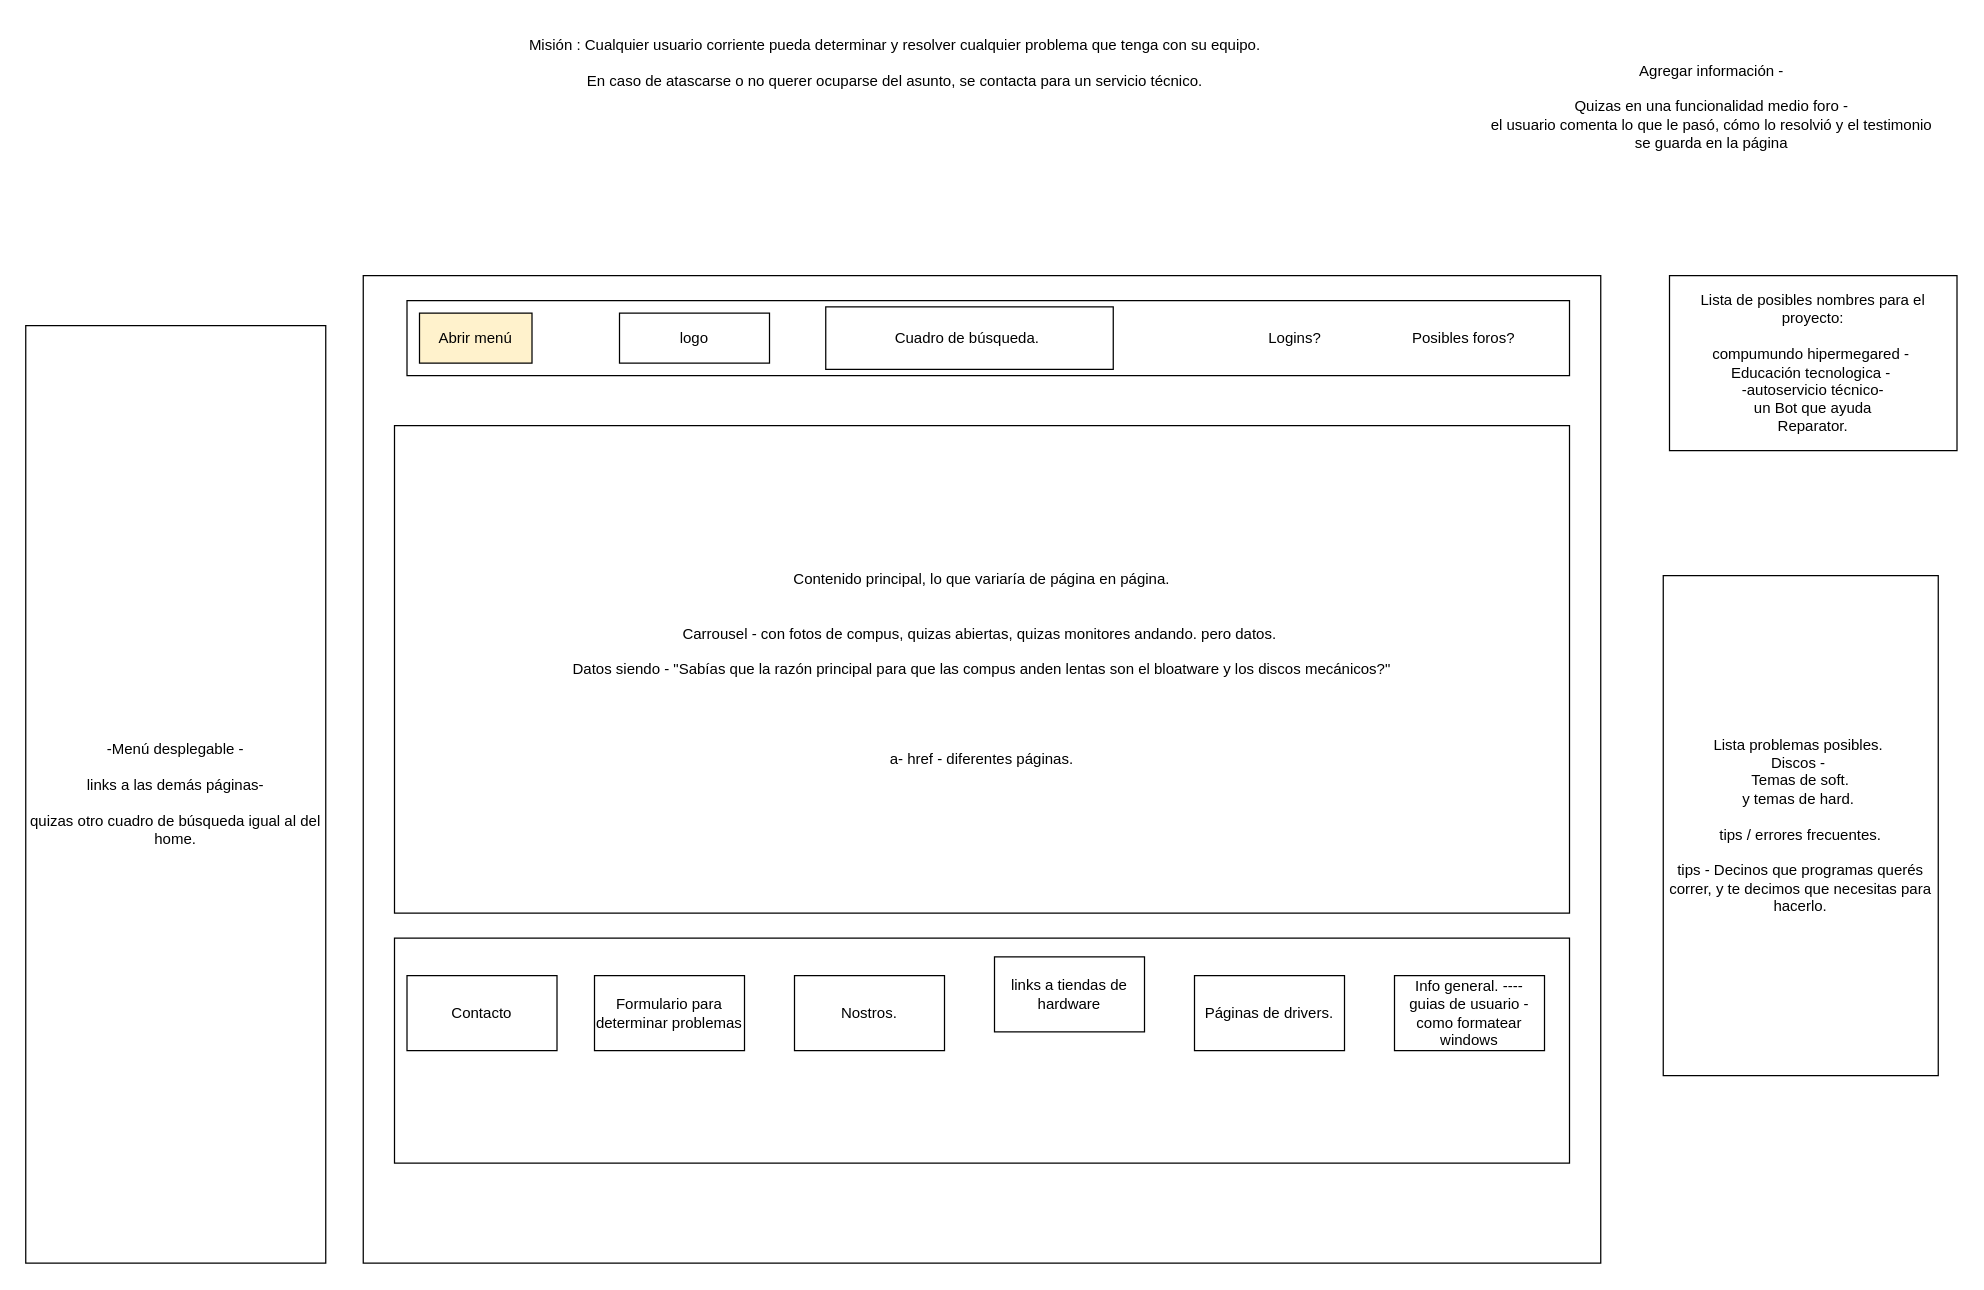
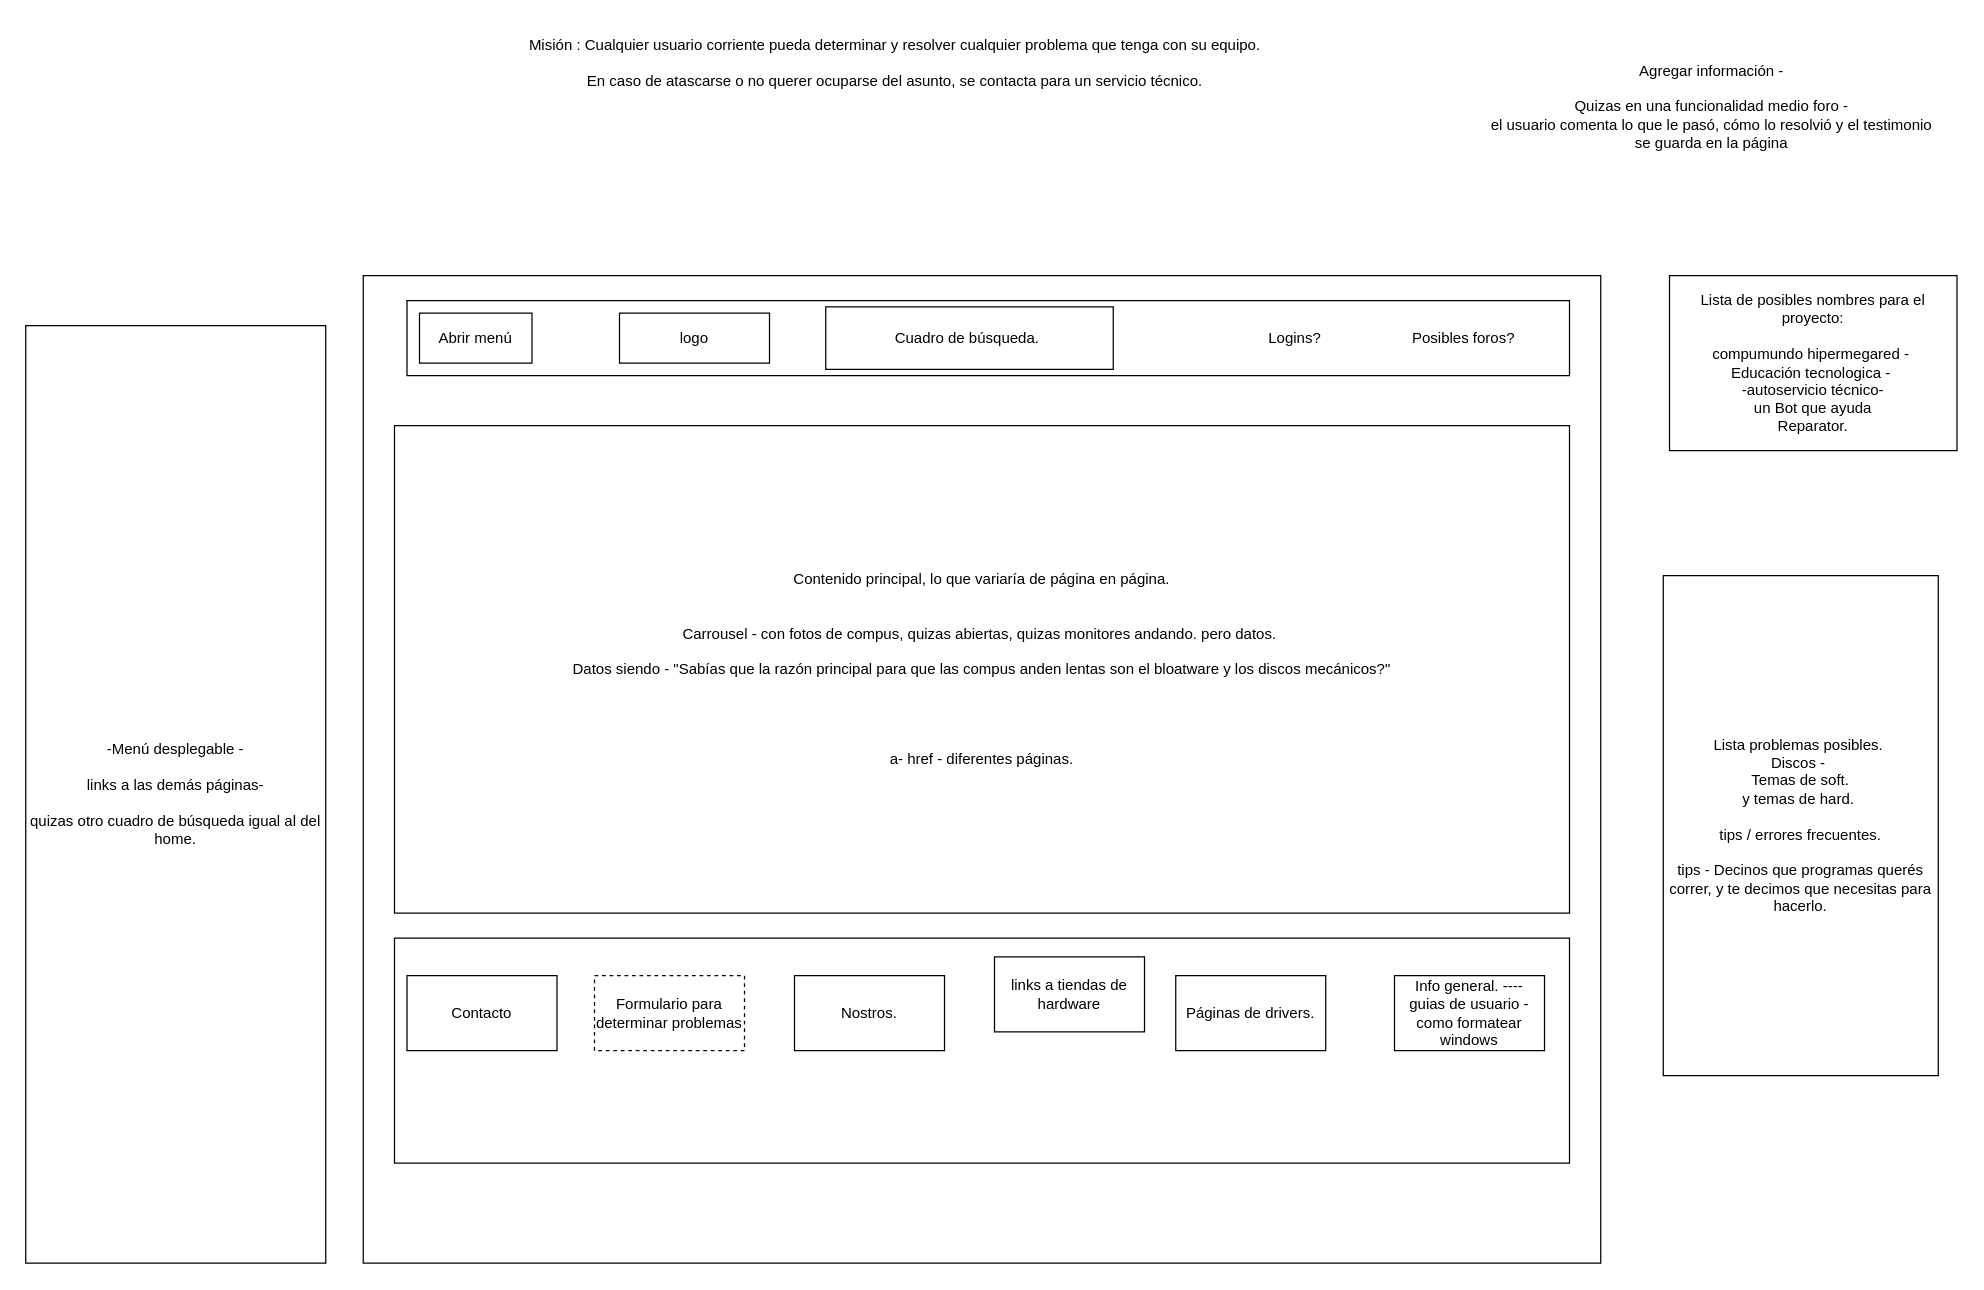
(476, 338) -> (476, 338)
(669, 1013) -> (669, 1013)
(1269, 1013) -> (1251, 1013)
